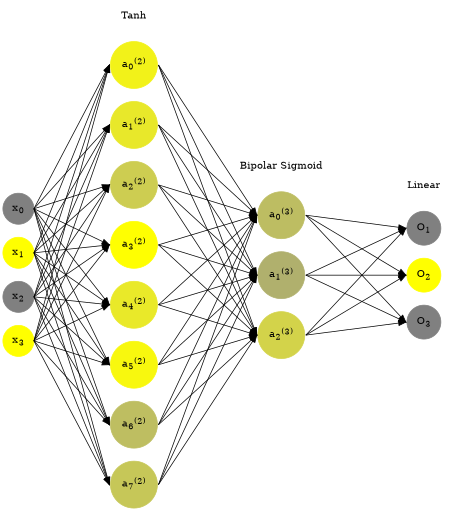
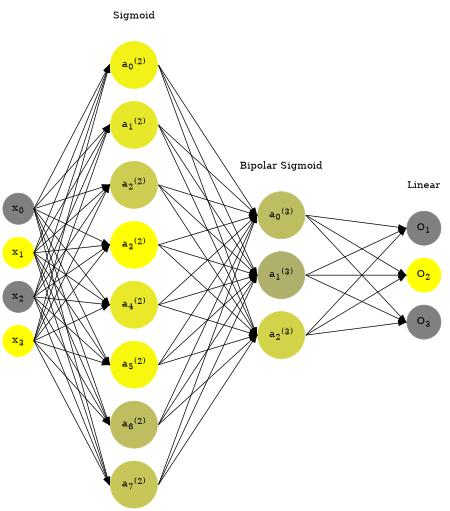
(134, 16) -> (134, 16)
